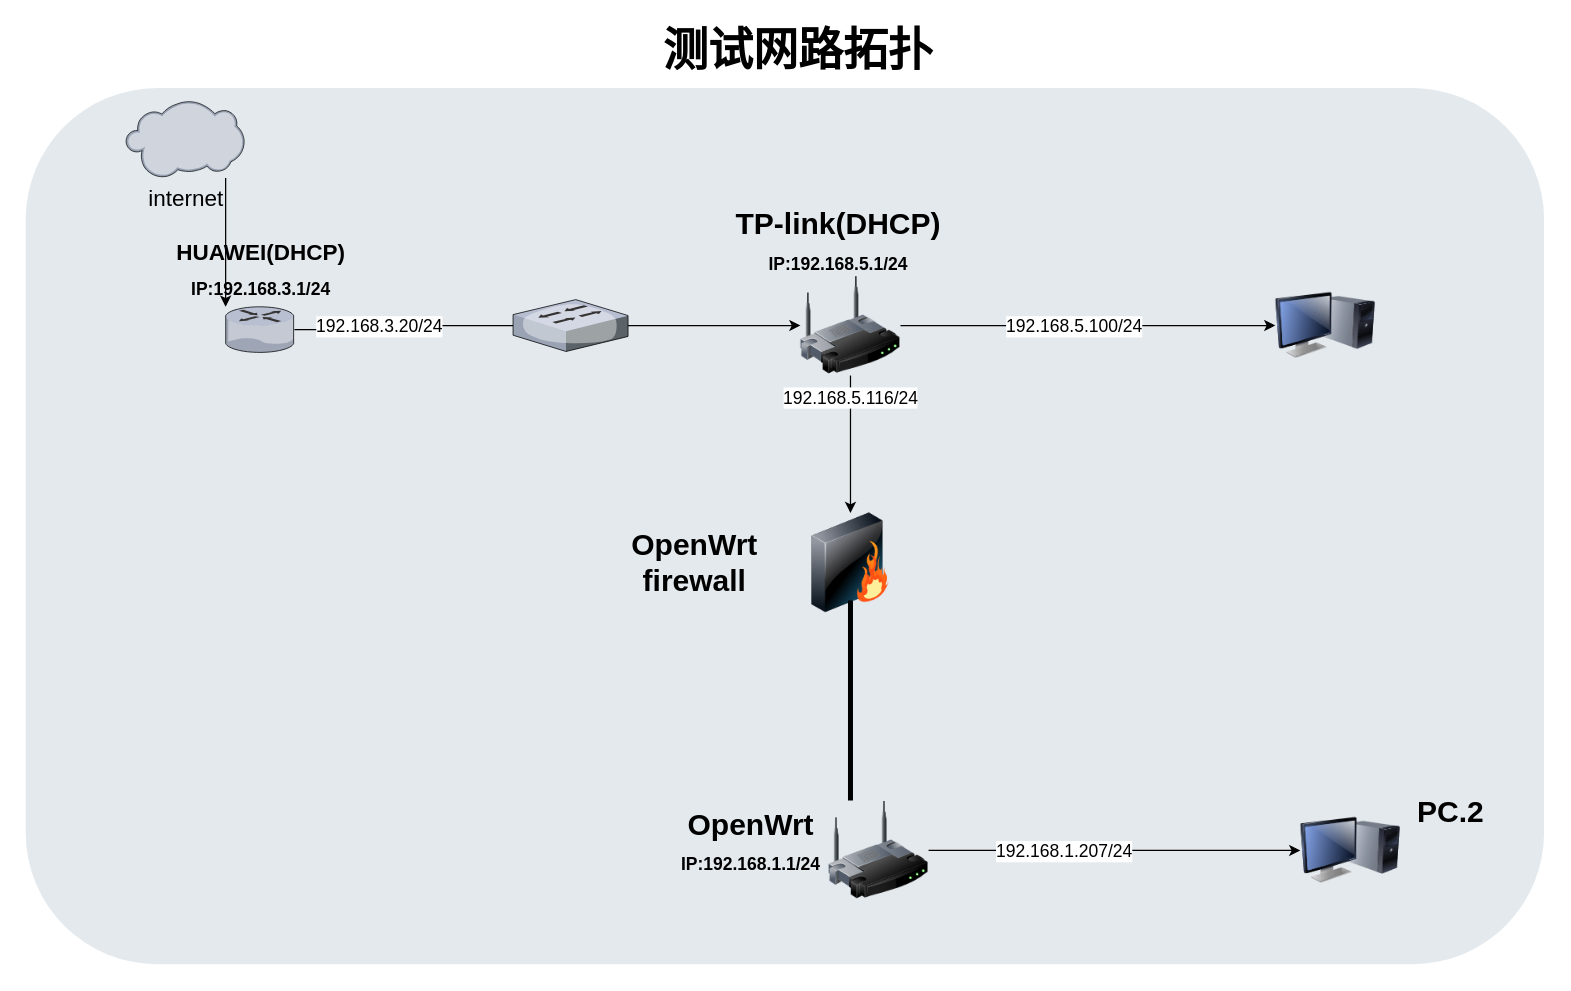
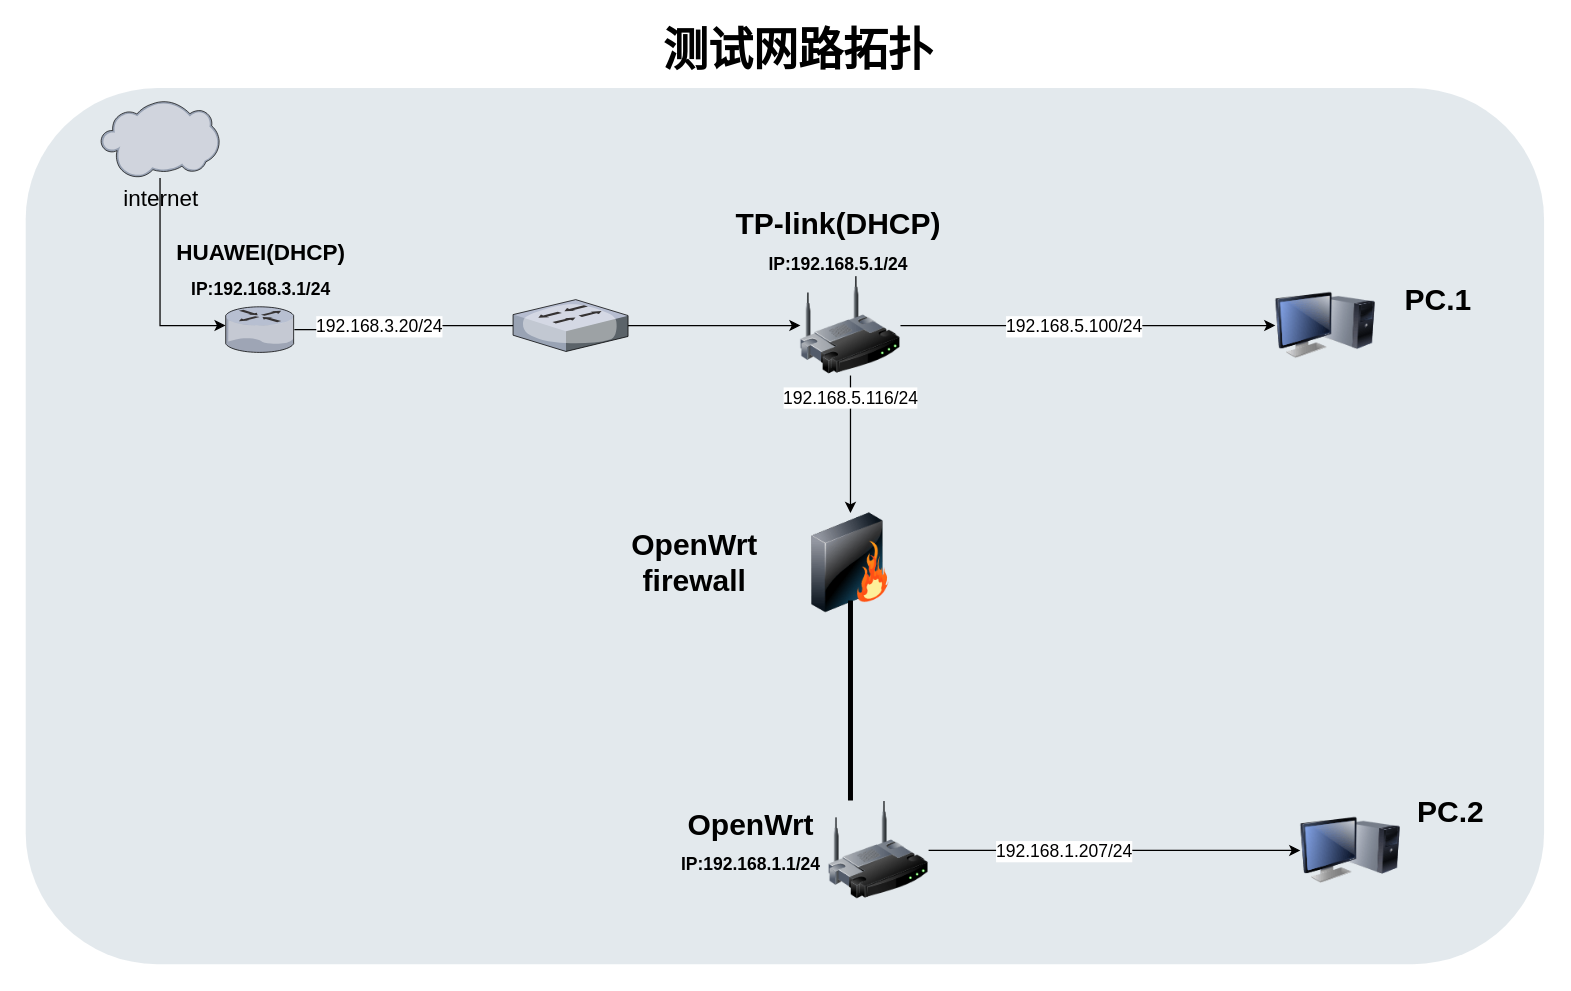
(185, 139) -> (160, 139)
none -> (1438, 301)
